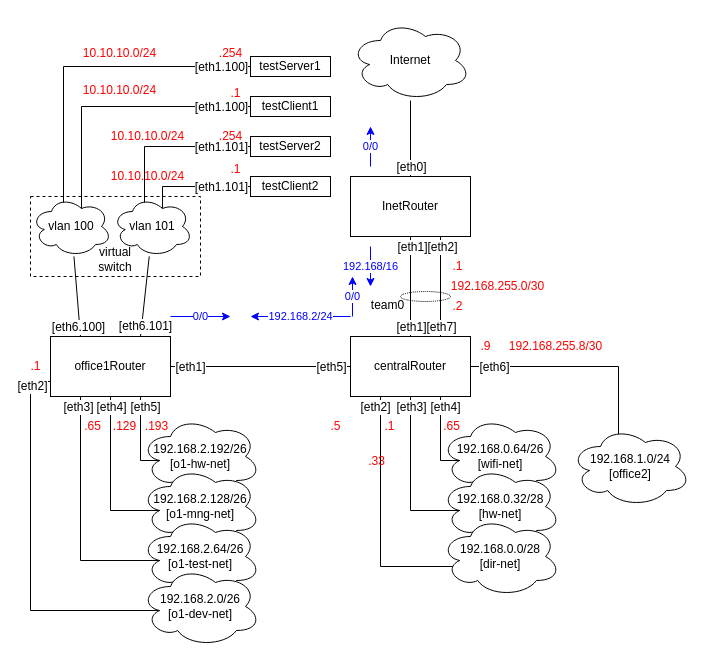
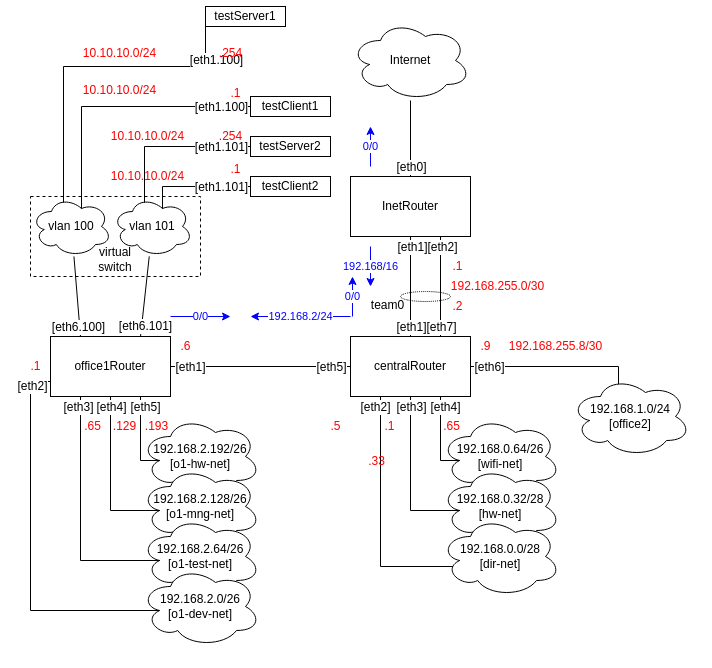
(291, 67) -> (246, 17)
none -> (186, 347)
(631, 467) -> (631, 417)
